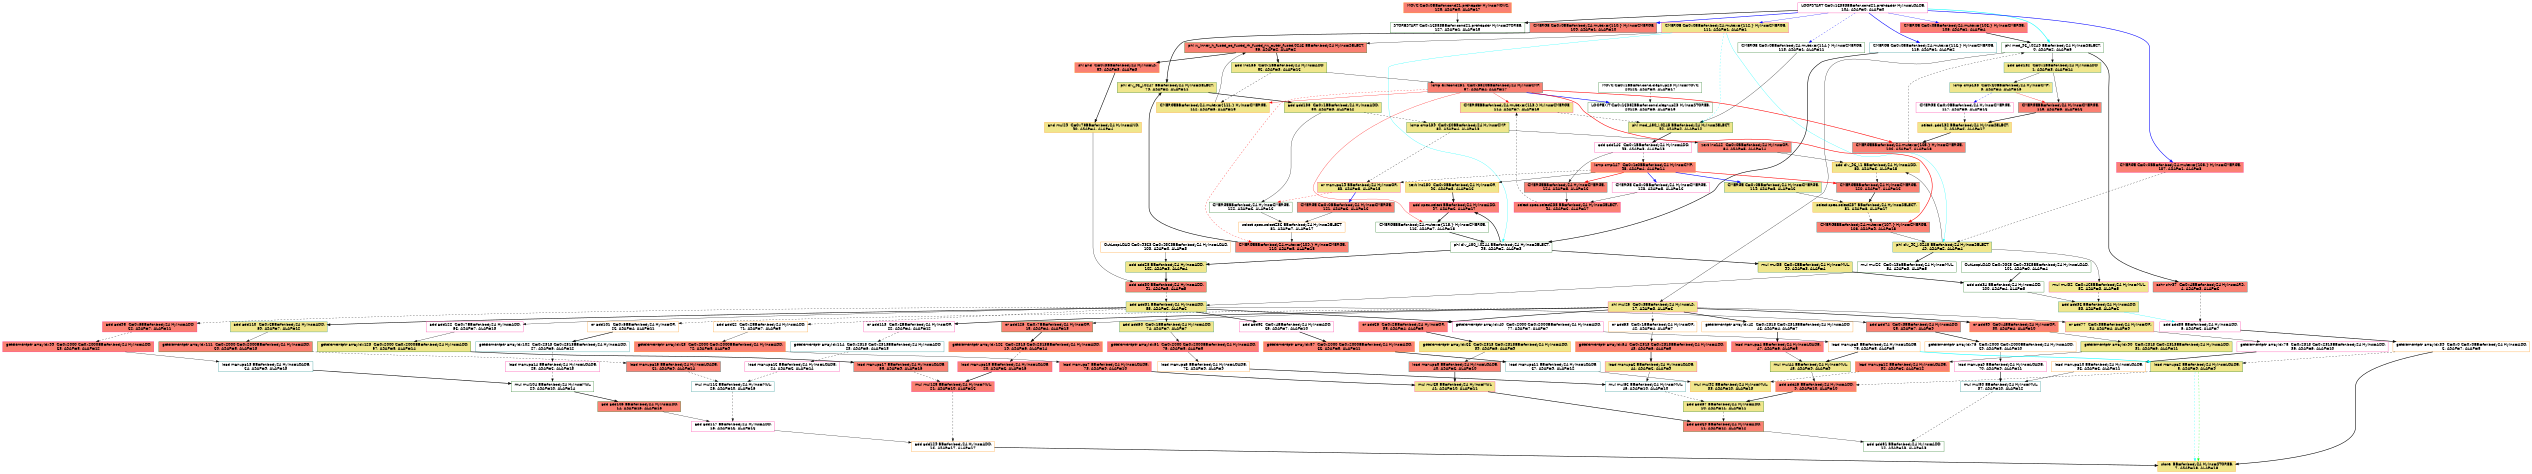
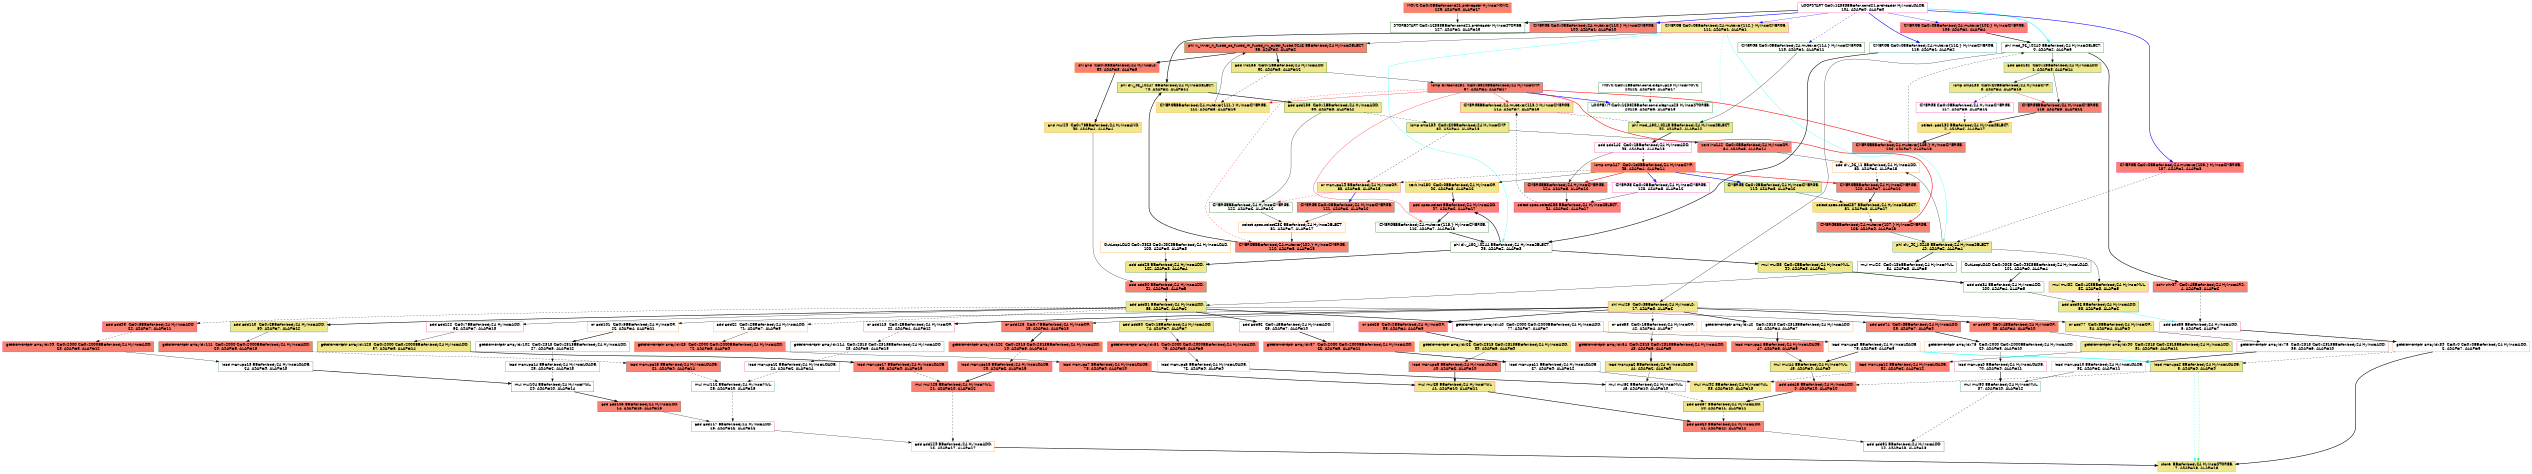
(1876, 167) -> (1876, 167)
(1145, 313) -> (1145, 313)
